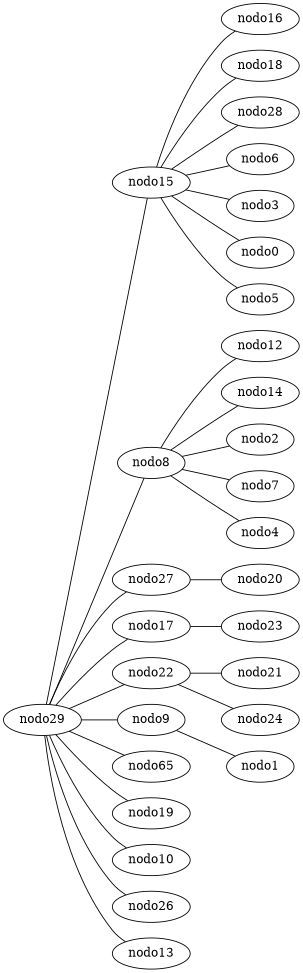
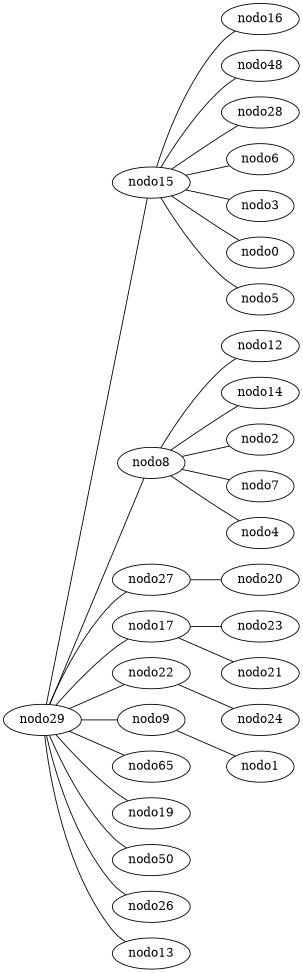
(260, 66) -> (260, 66)
(206, 673) -> (206, 650)
(151, 860) -> (151, 860)
